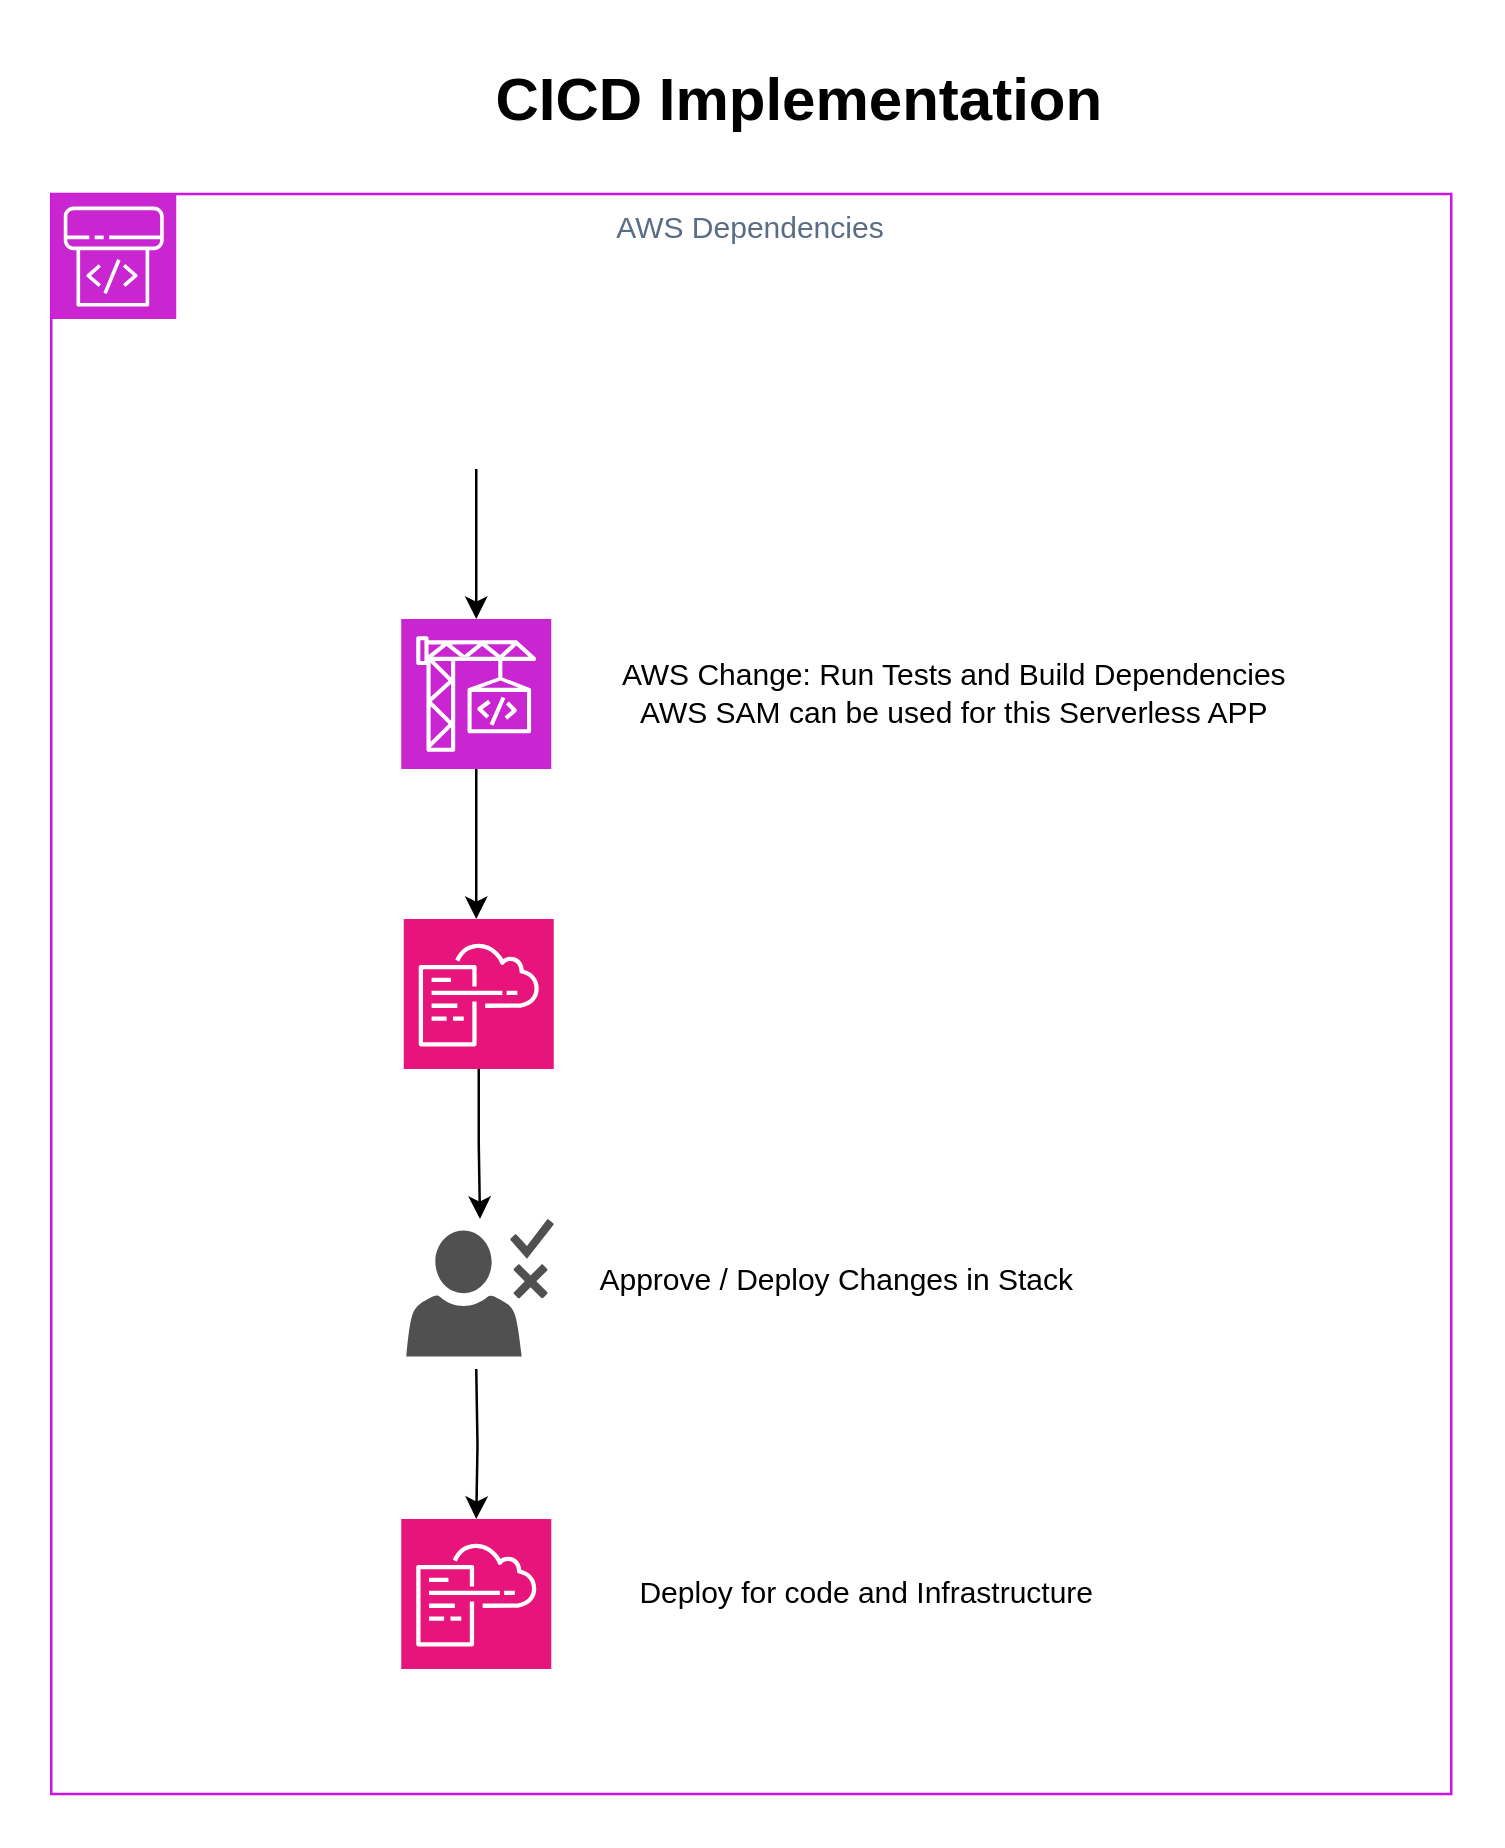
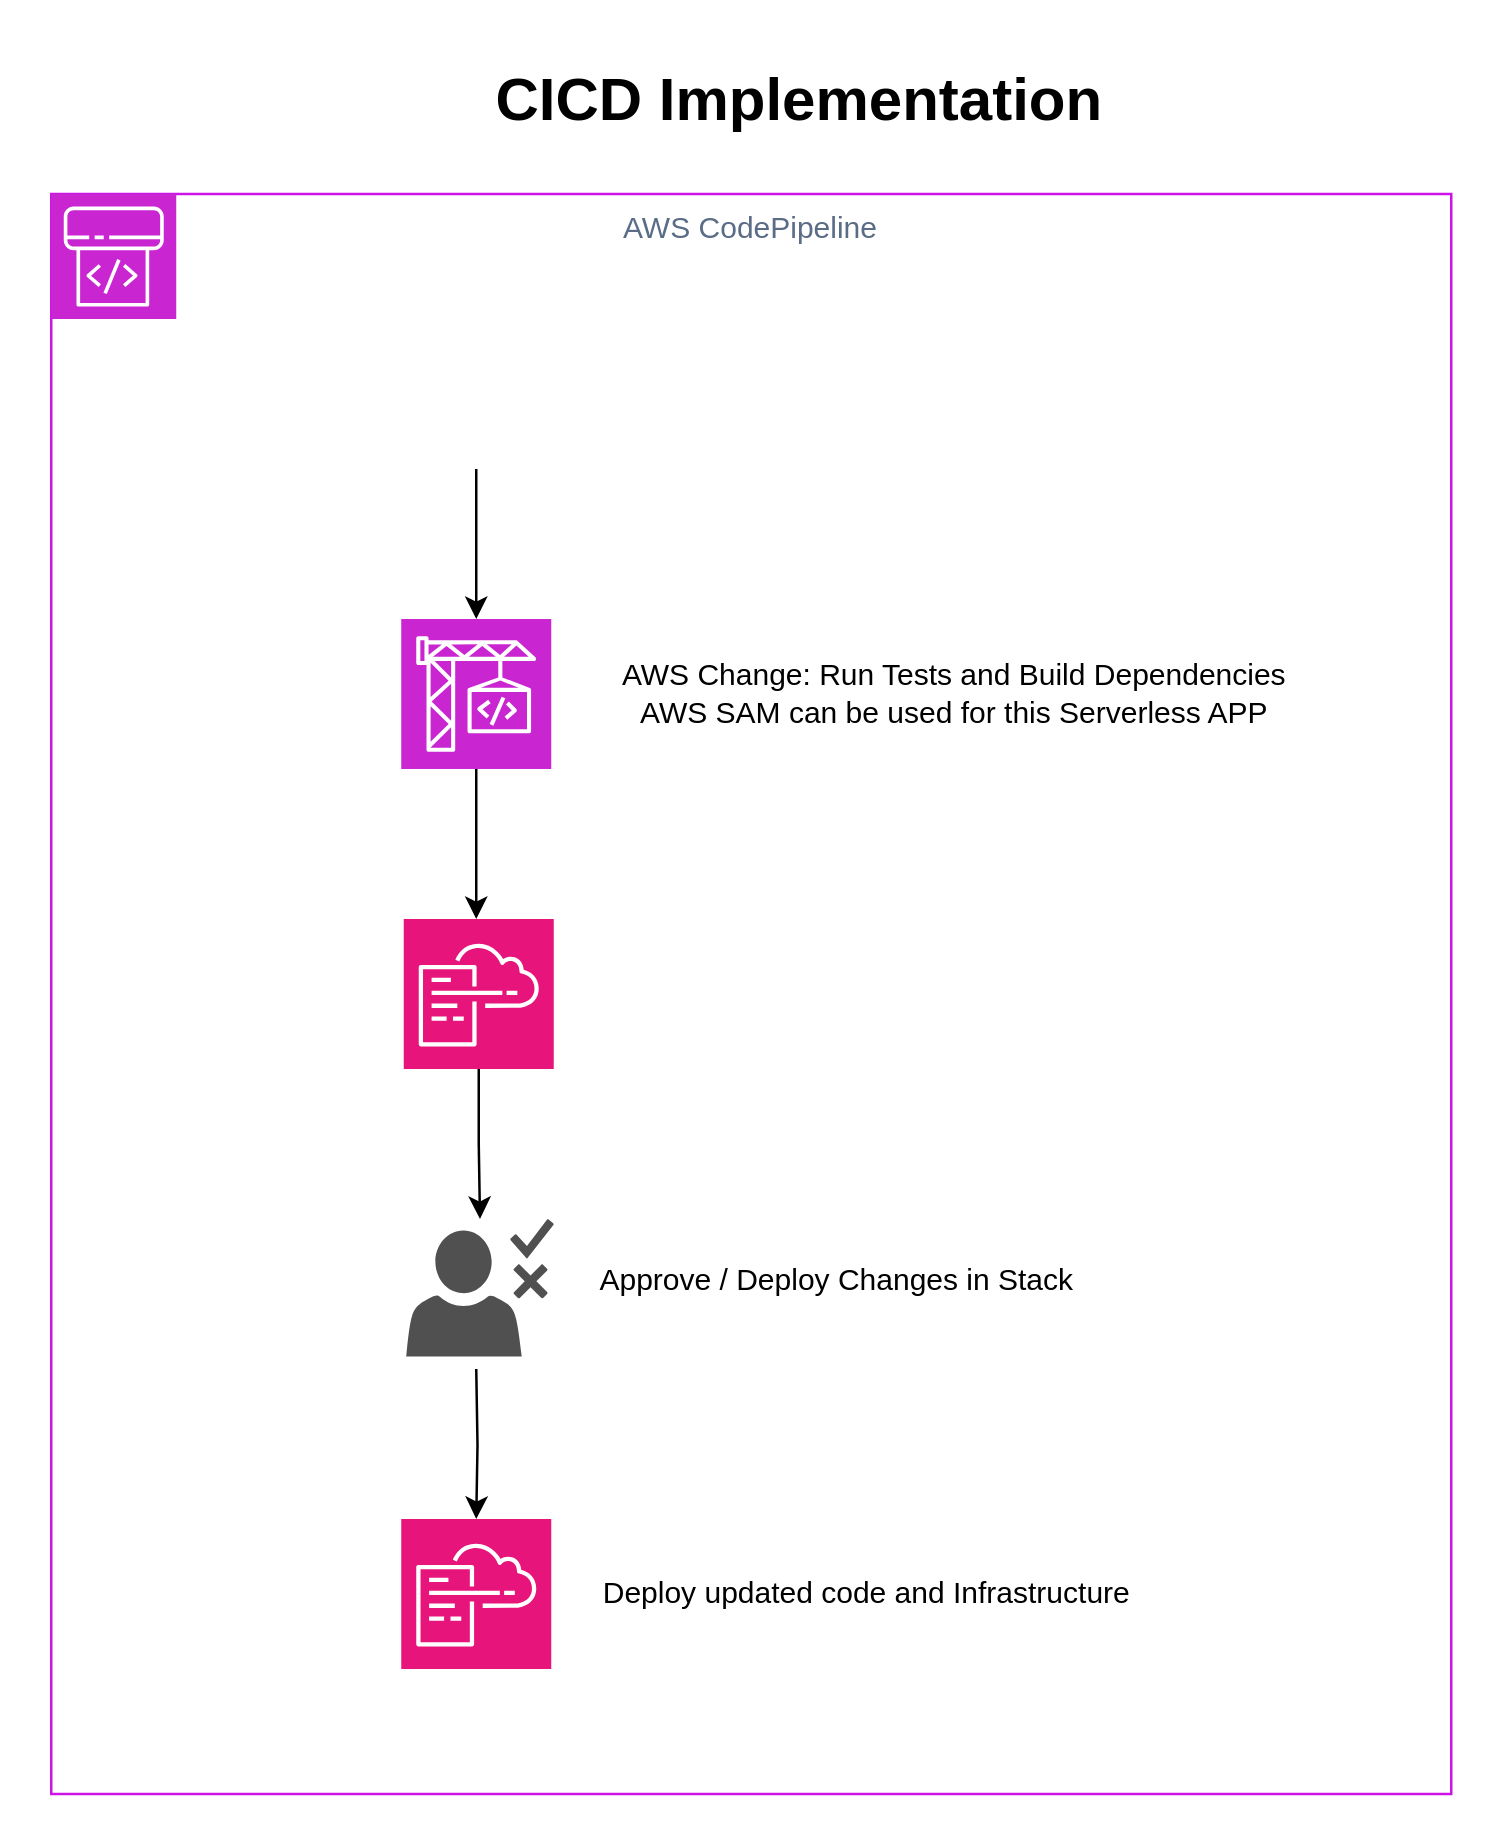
(751, 229) -> (751, 229)
(868, 1594) -> (868, 1594)
